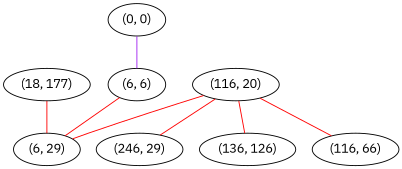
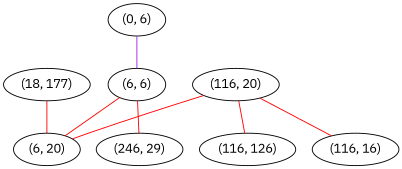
(137, 20) -> (137, 20)
(188, 117) -> (138, 123)
(47, 149) -> (47, 149)
(248, 149) -> (248, 149)
(356, 149) -> (356, 149)
